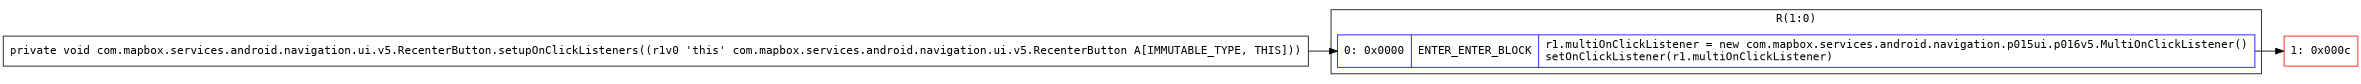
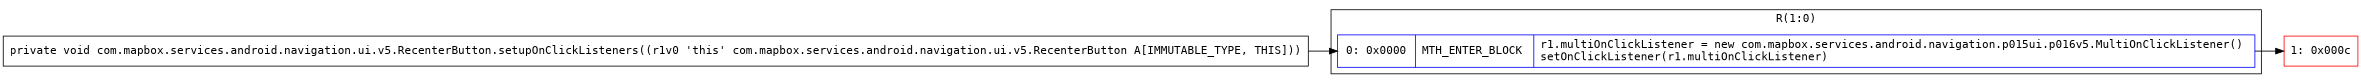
(1475, 51) -> (1472, 51)
